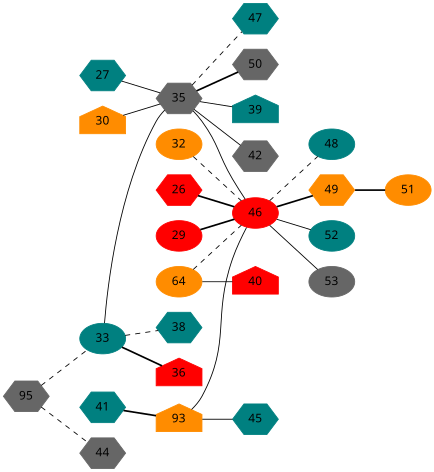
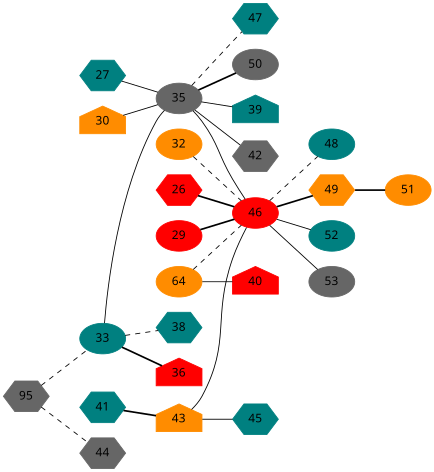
(255, 64) -> (255, 64)
(179, 98) -> (179, 98)
(179, 419) -> (179, 419)
